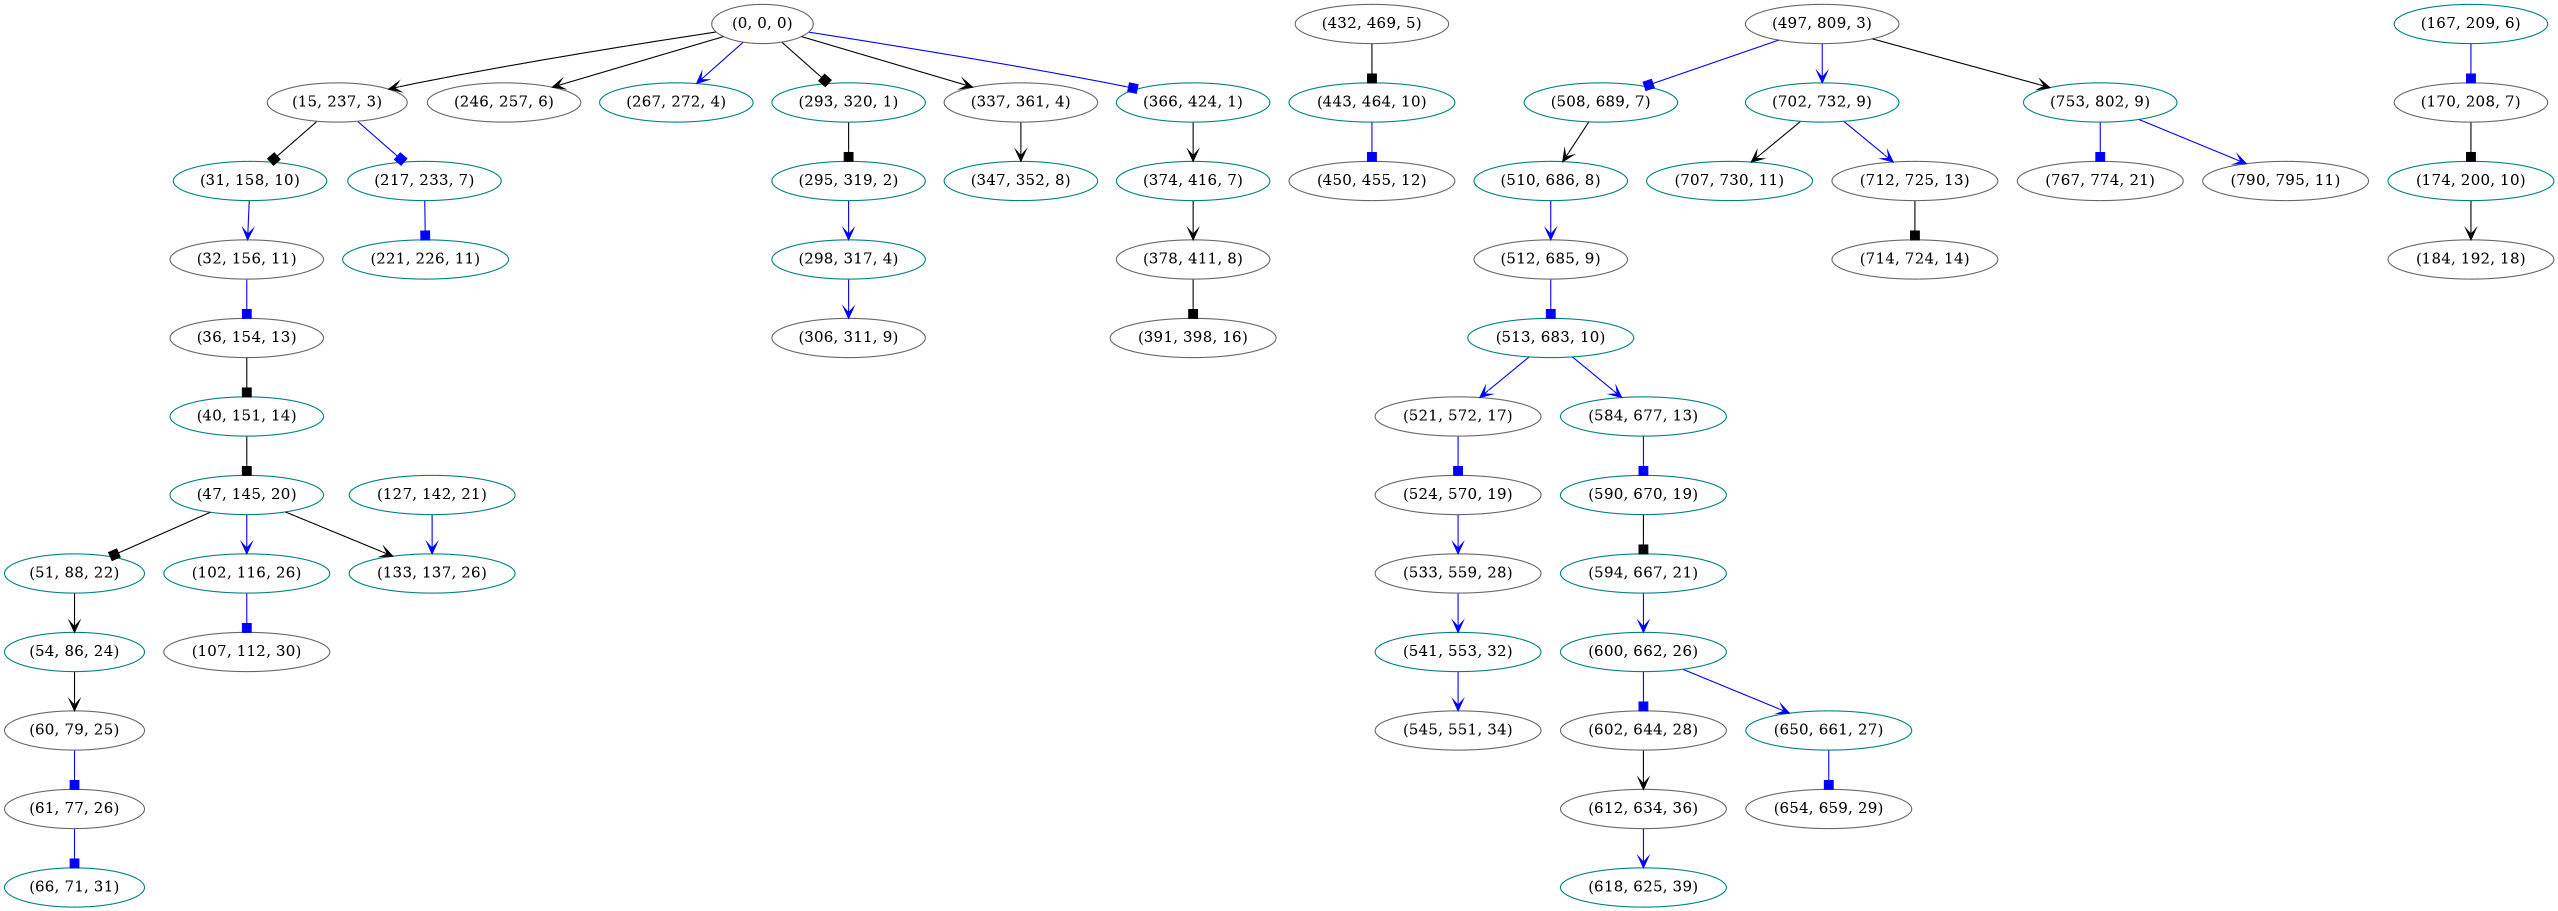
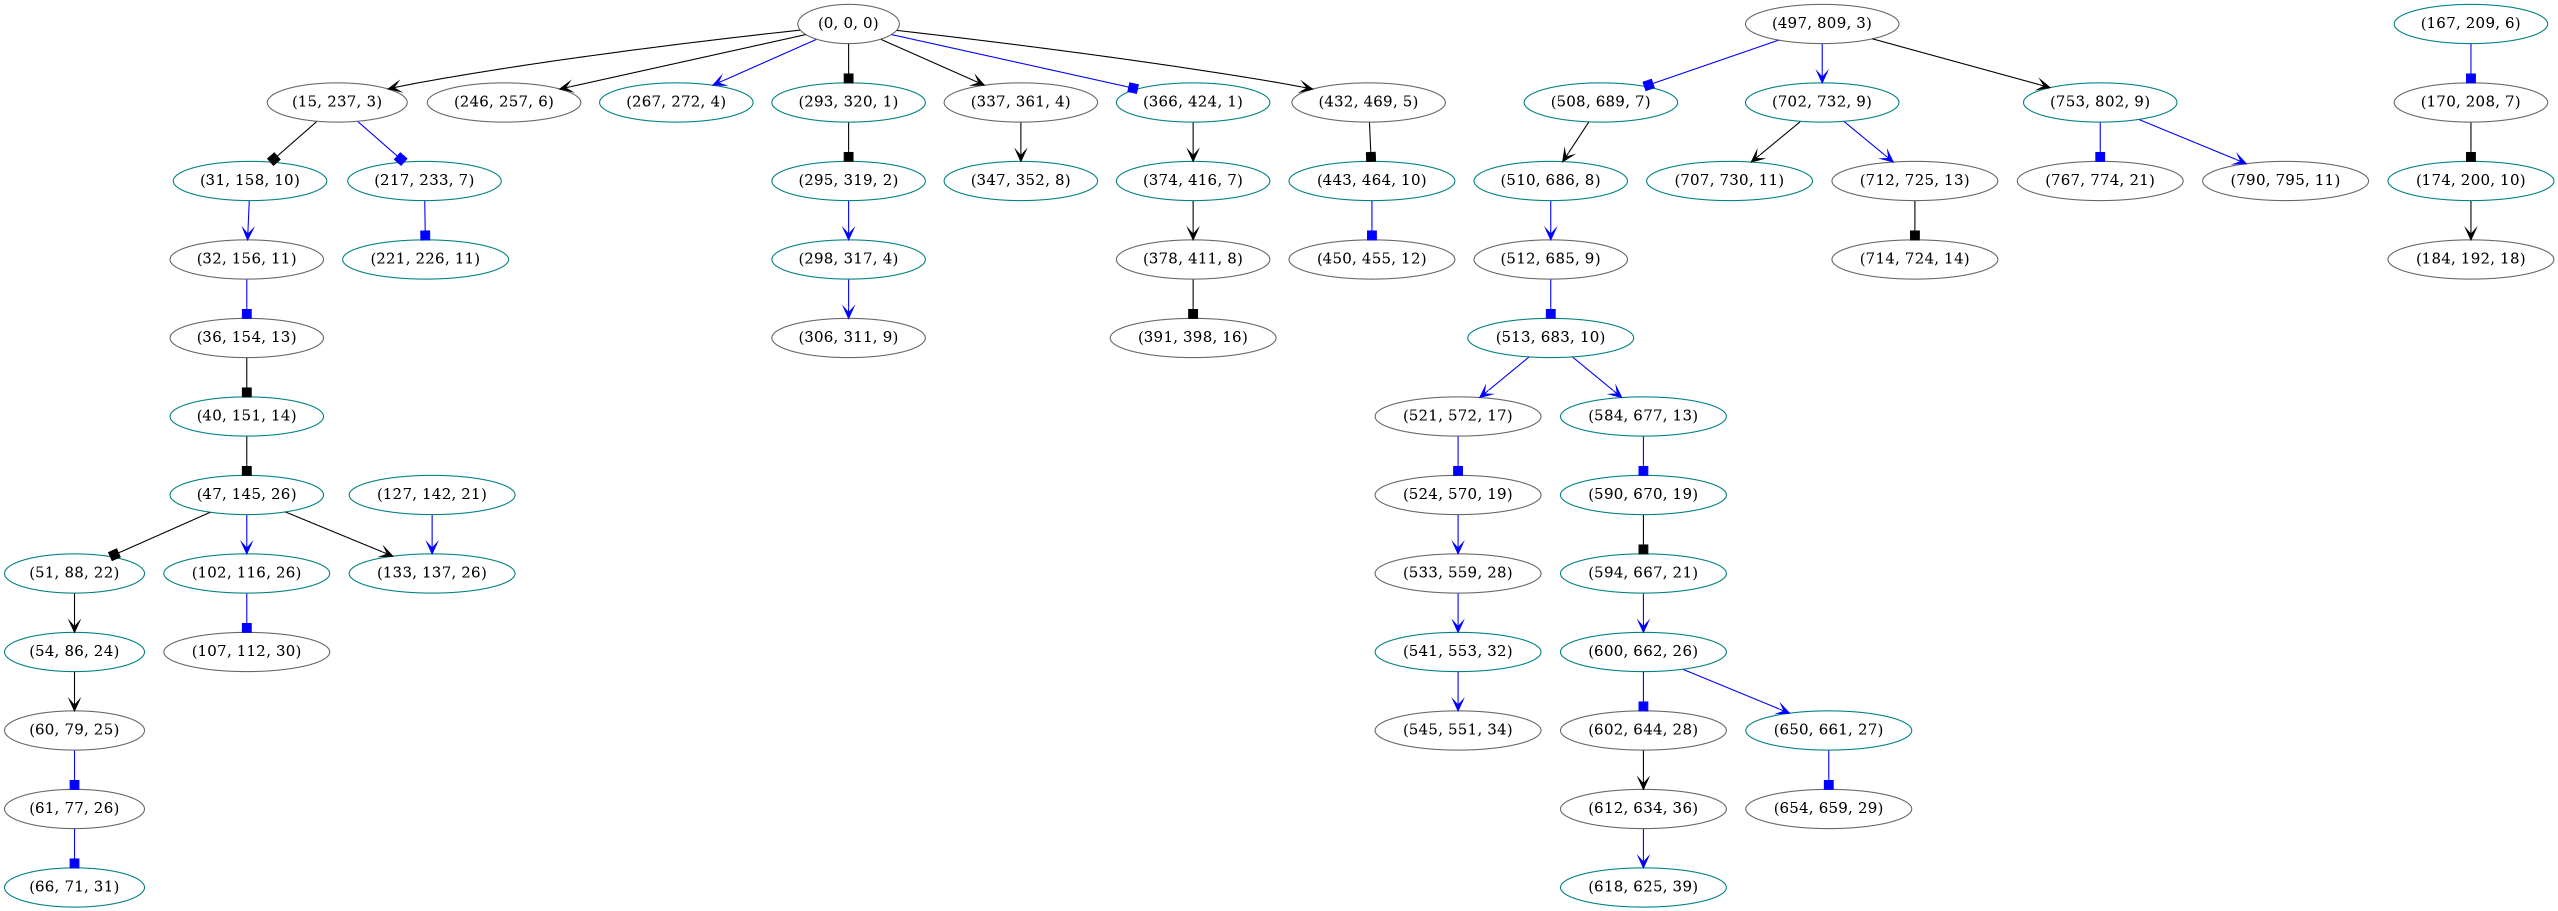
none -> (1100, 56)
(247, 495) -> (247, 495)
